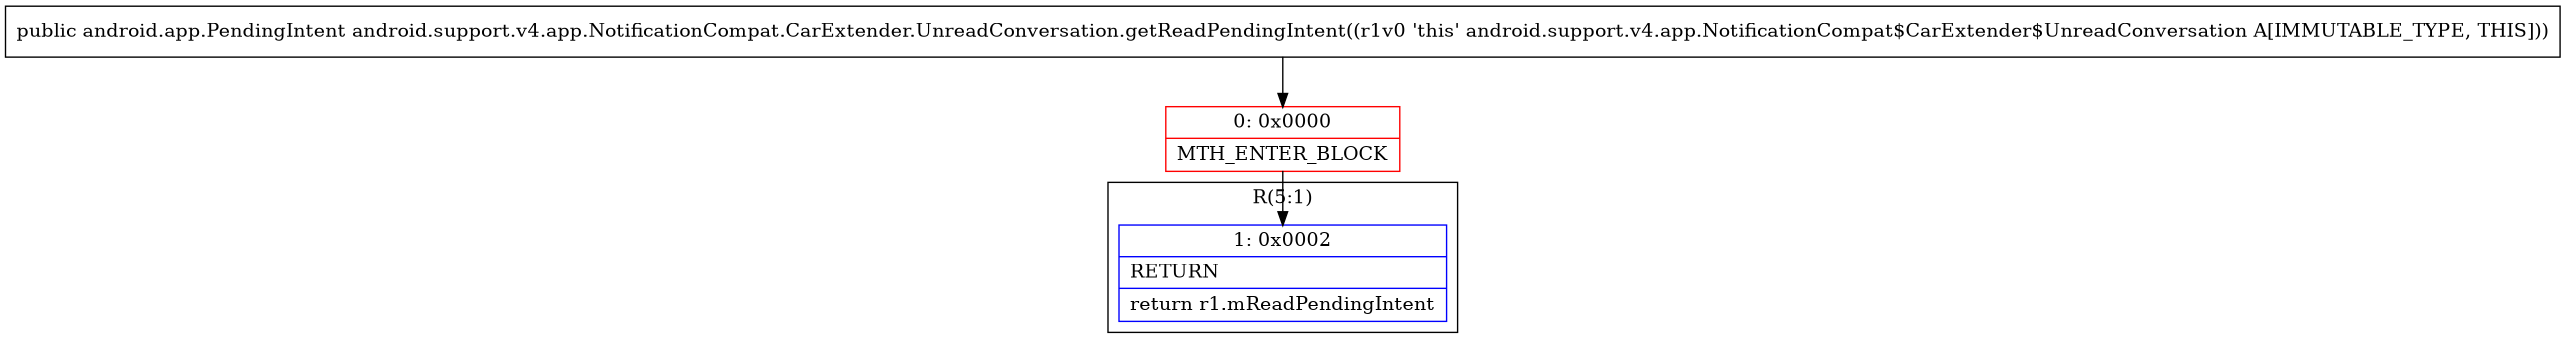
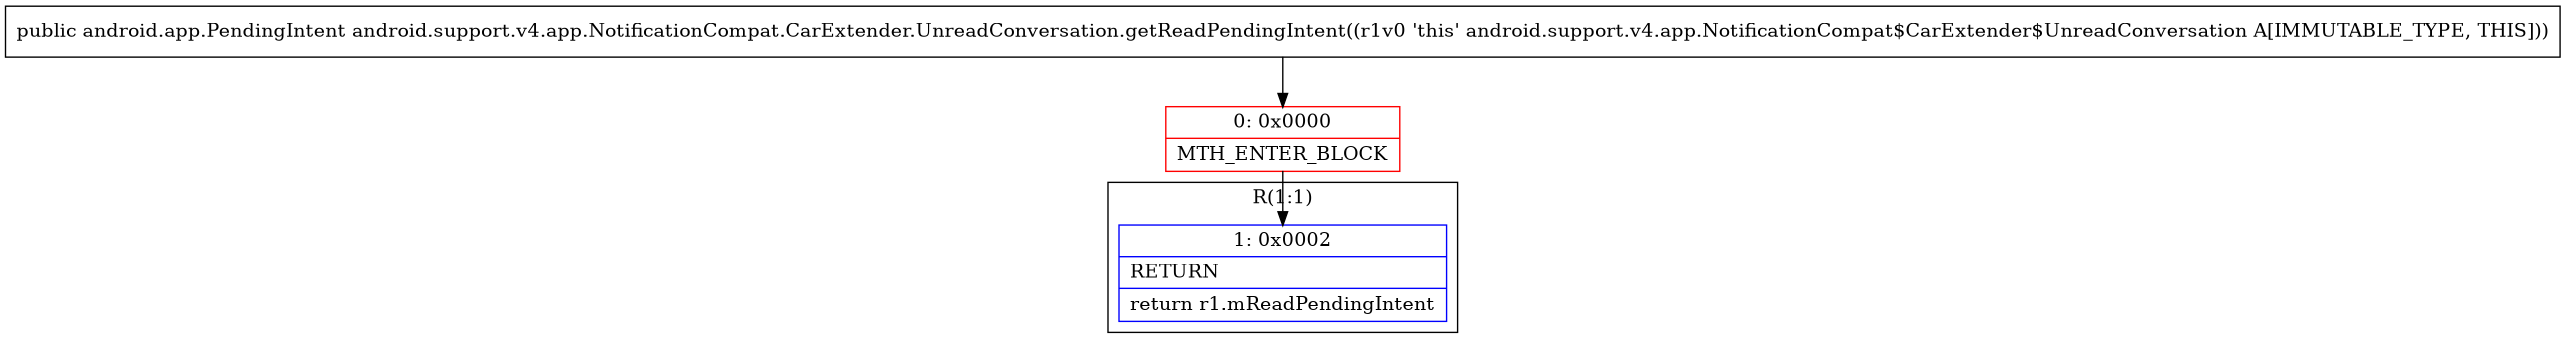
(1283, 198) -> (1283, 198)
